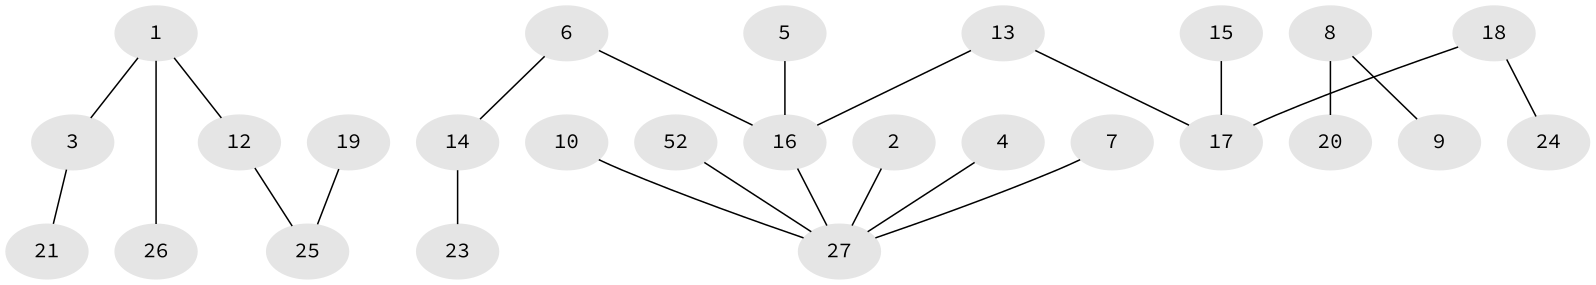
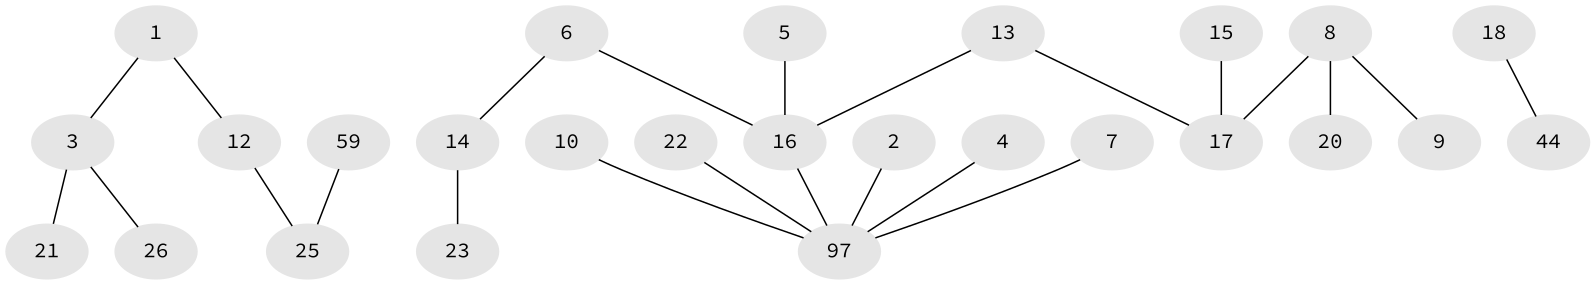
(1355, 84) -> (1276, 88)
(156, 142) -> (114, 197)
(349, 142) -> (349, 142)
(676, 142) -> (676, 142)
(1549, 142) -> (1549, 142)
(839, 252) -> (839, 252)
